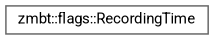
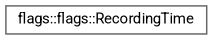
(107, 20) -> (106, 20)
